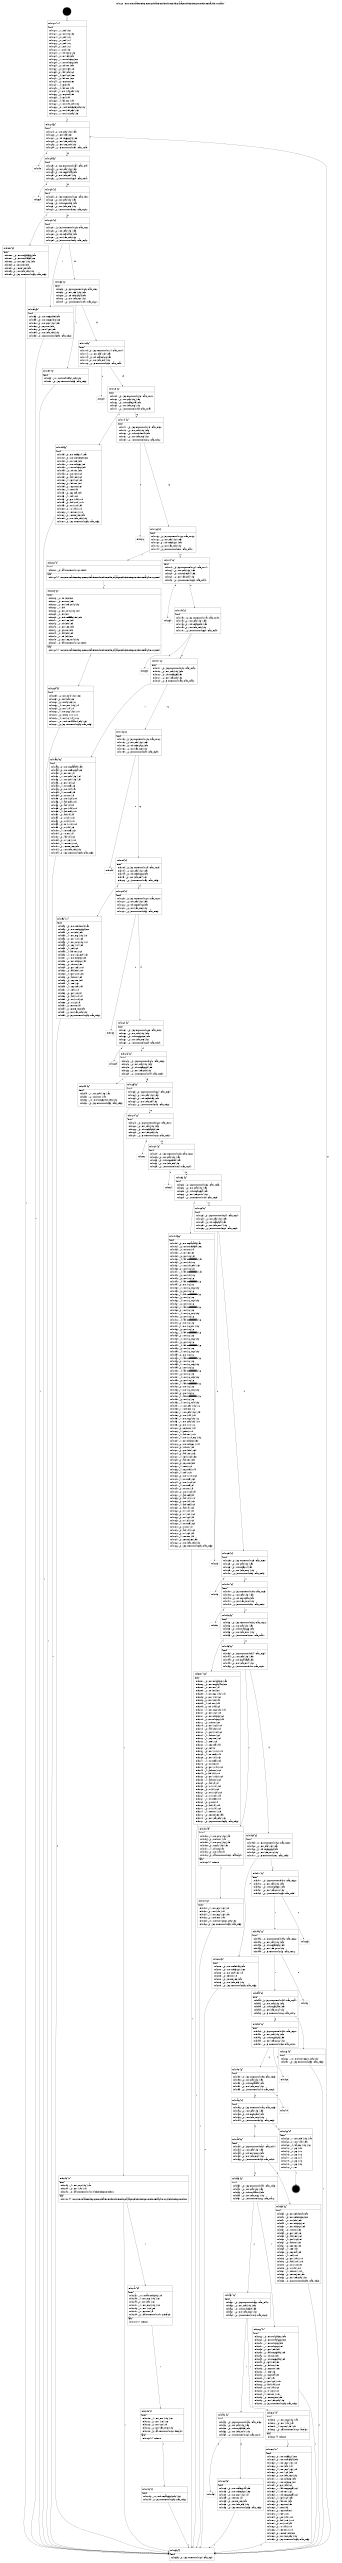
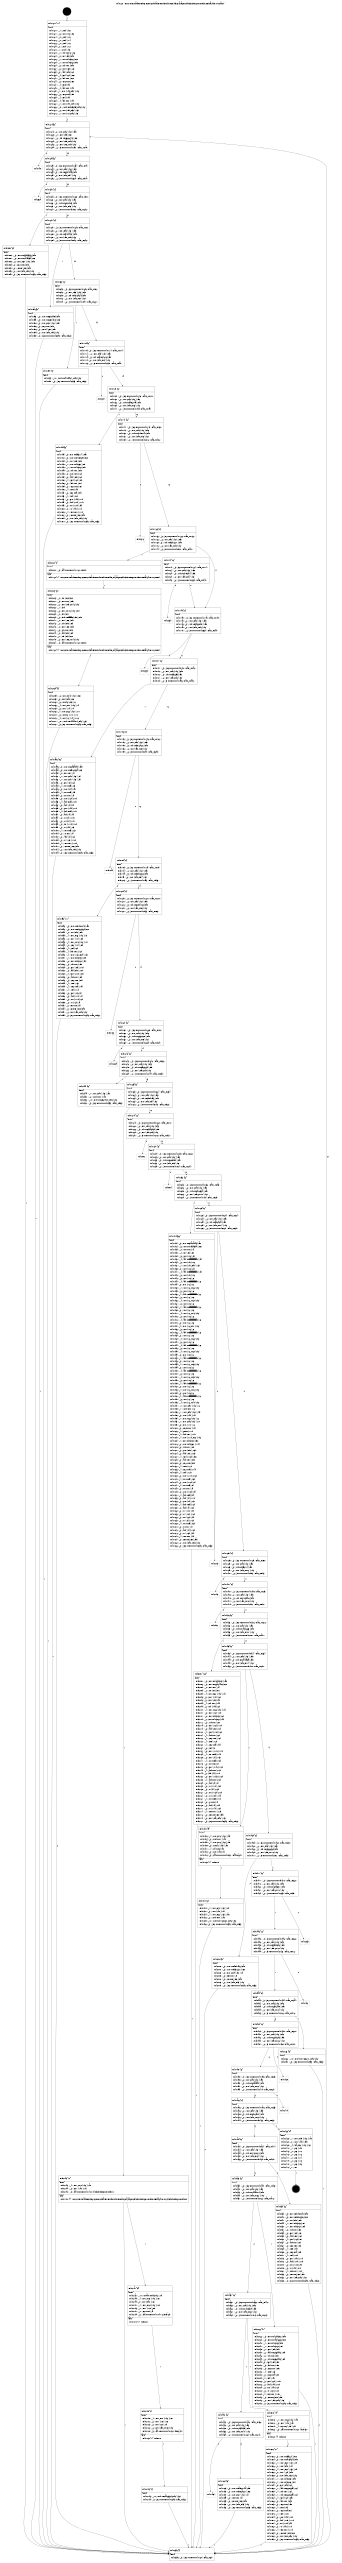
(179, 554) -> (215, 573)
